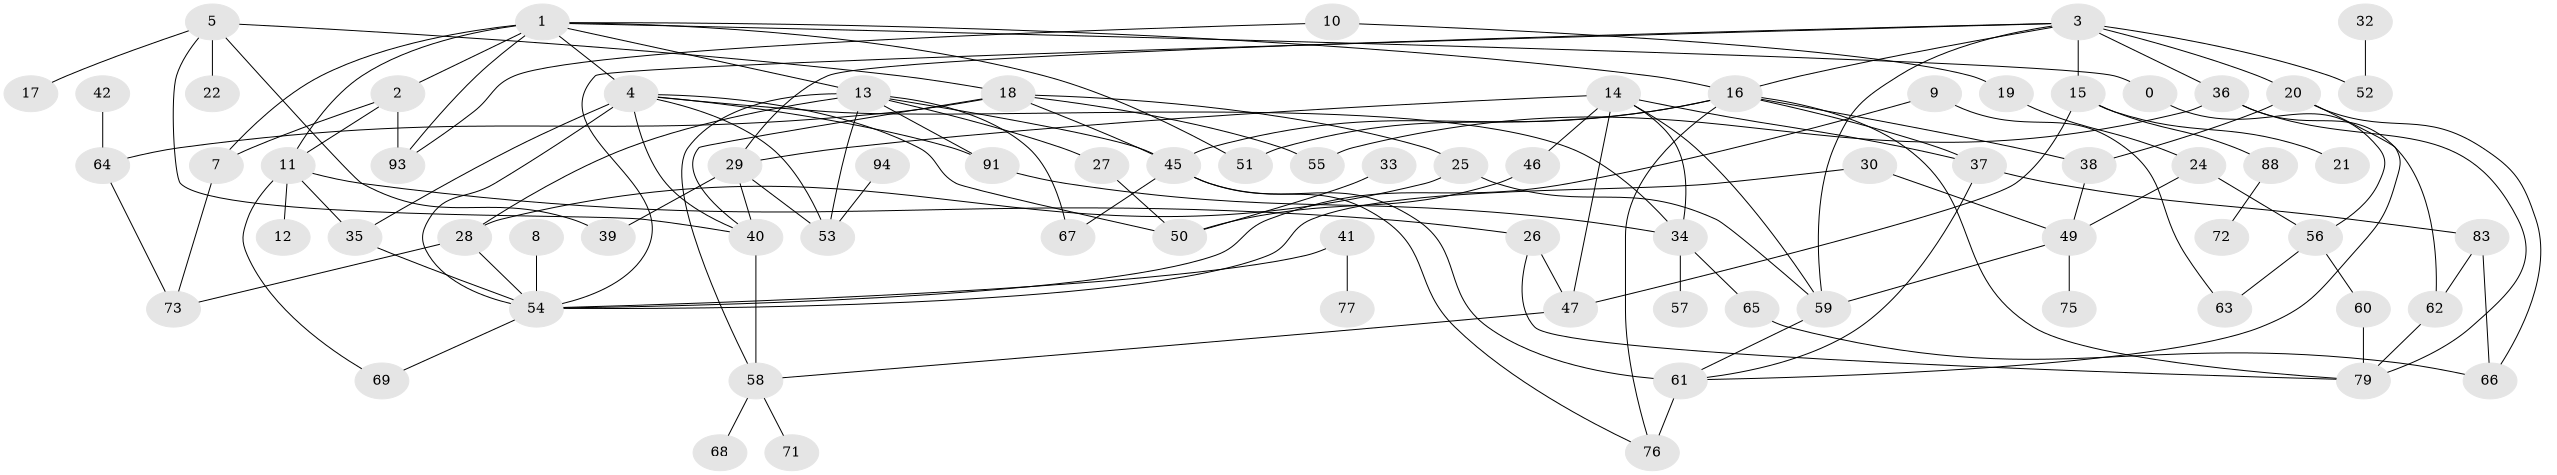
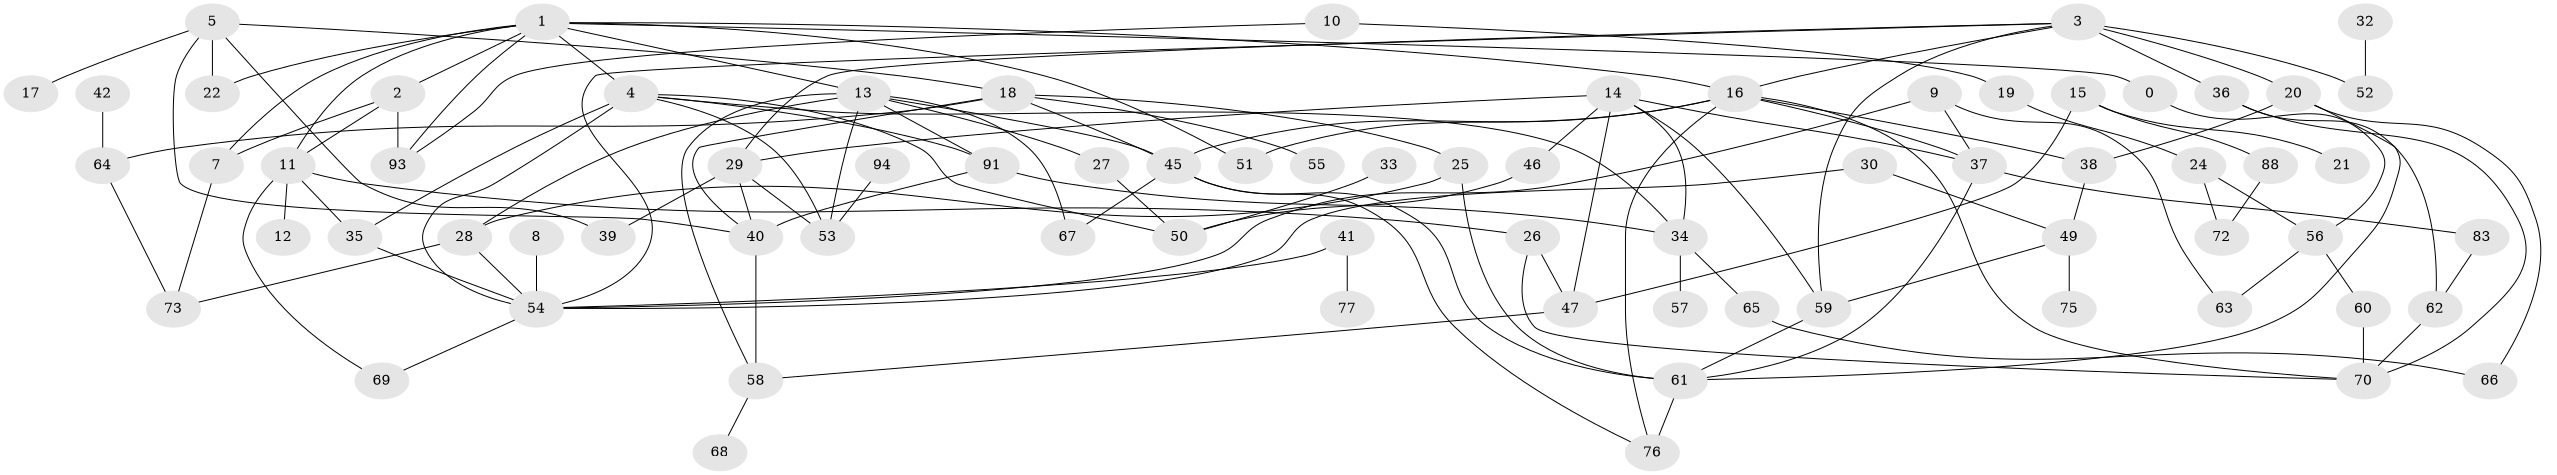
none -> (374, 48)
(2078, 58) -> none
(1748, 127) -> none
none -> (1957, 130)
(667, 184) -> (867, 198)
(1658, 201) -> (1515, 324)
(2132, 203) -> (2209, 198)
(2486, 304) -> none
(2363, 381) -> (2363, 381)
(792, 453) -> none
